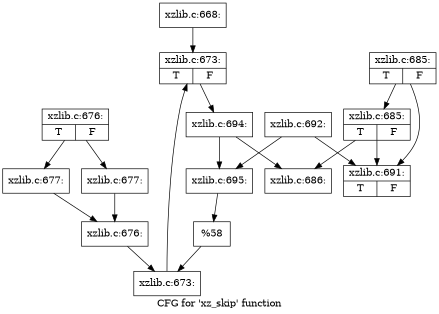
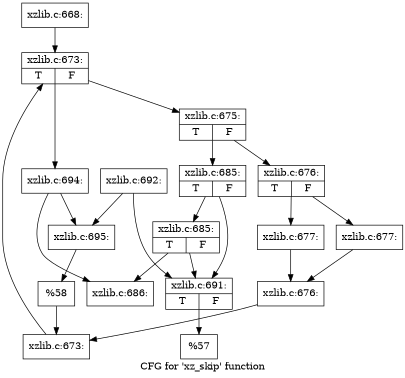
none -> (213, 125)
none -> (199, 347)
